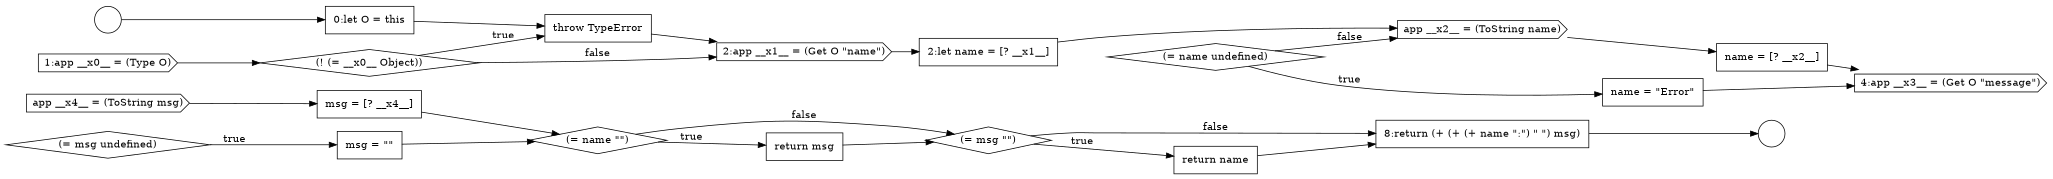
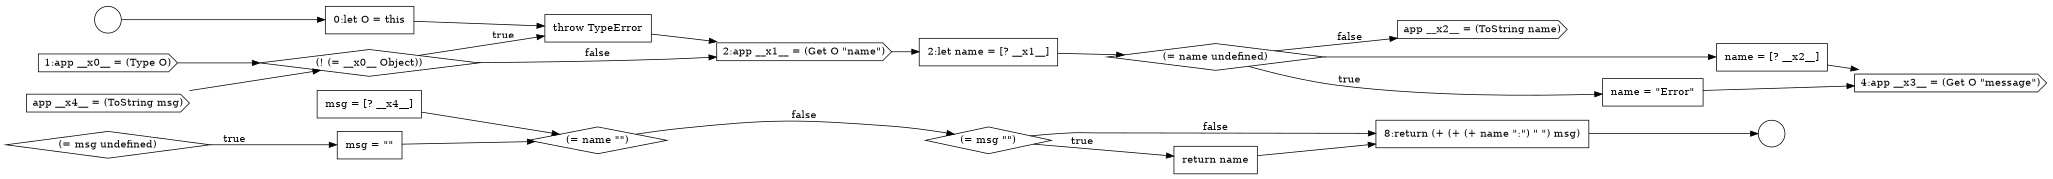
(1224, 30) -> (1087, 54)
(1638, 44) -> (1516, 57)
(249, 104) -> (251, 81)
(804, 146) -> none
